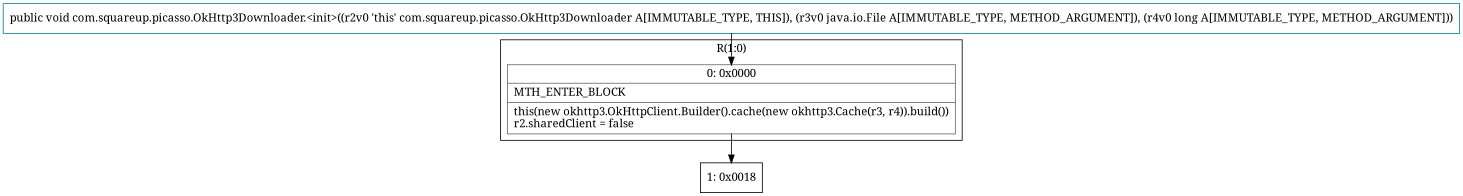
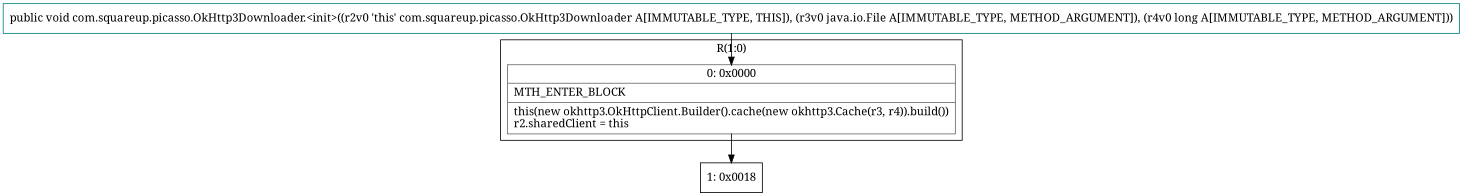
(574, 124) -> (571, 124)
